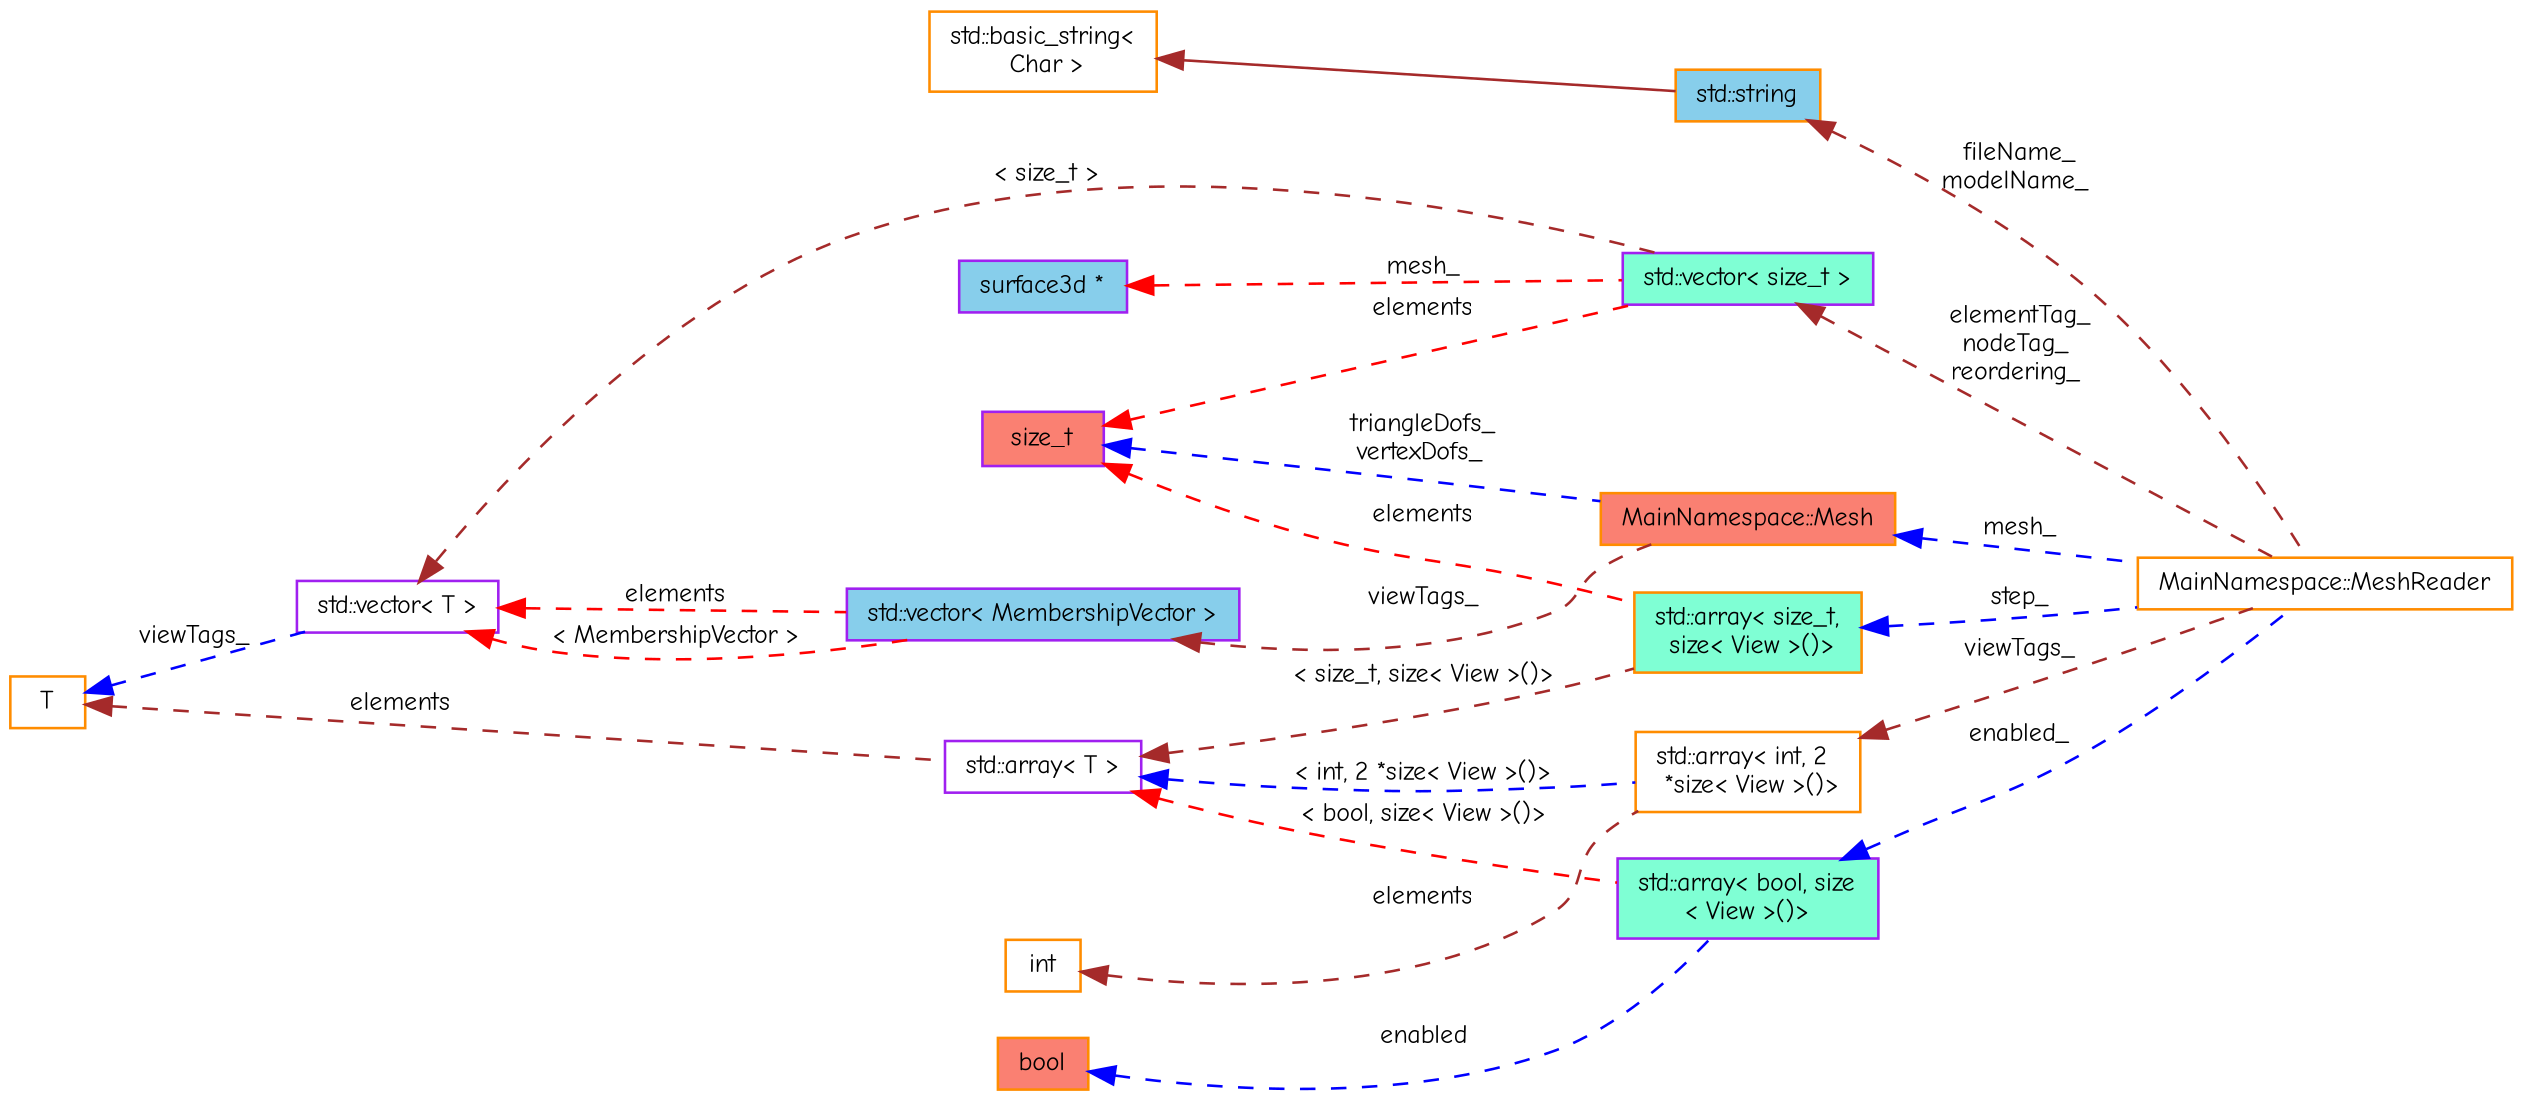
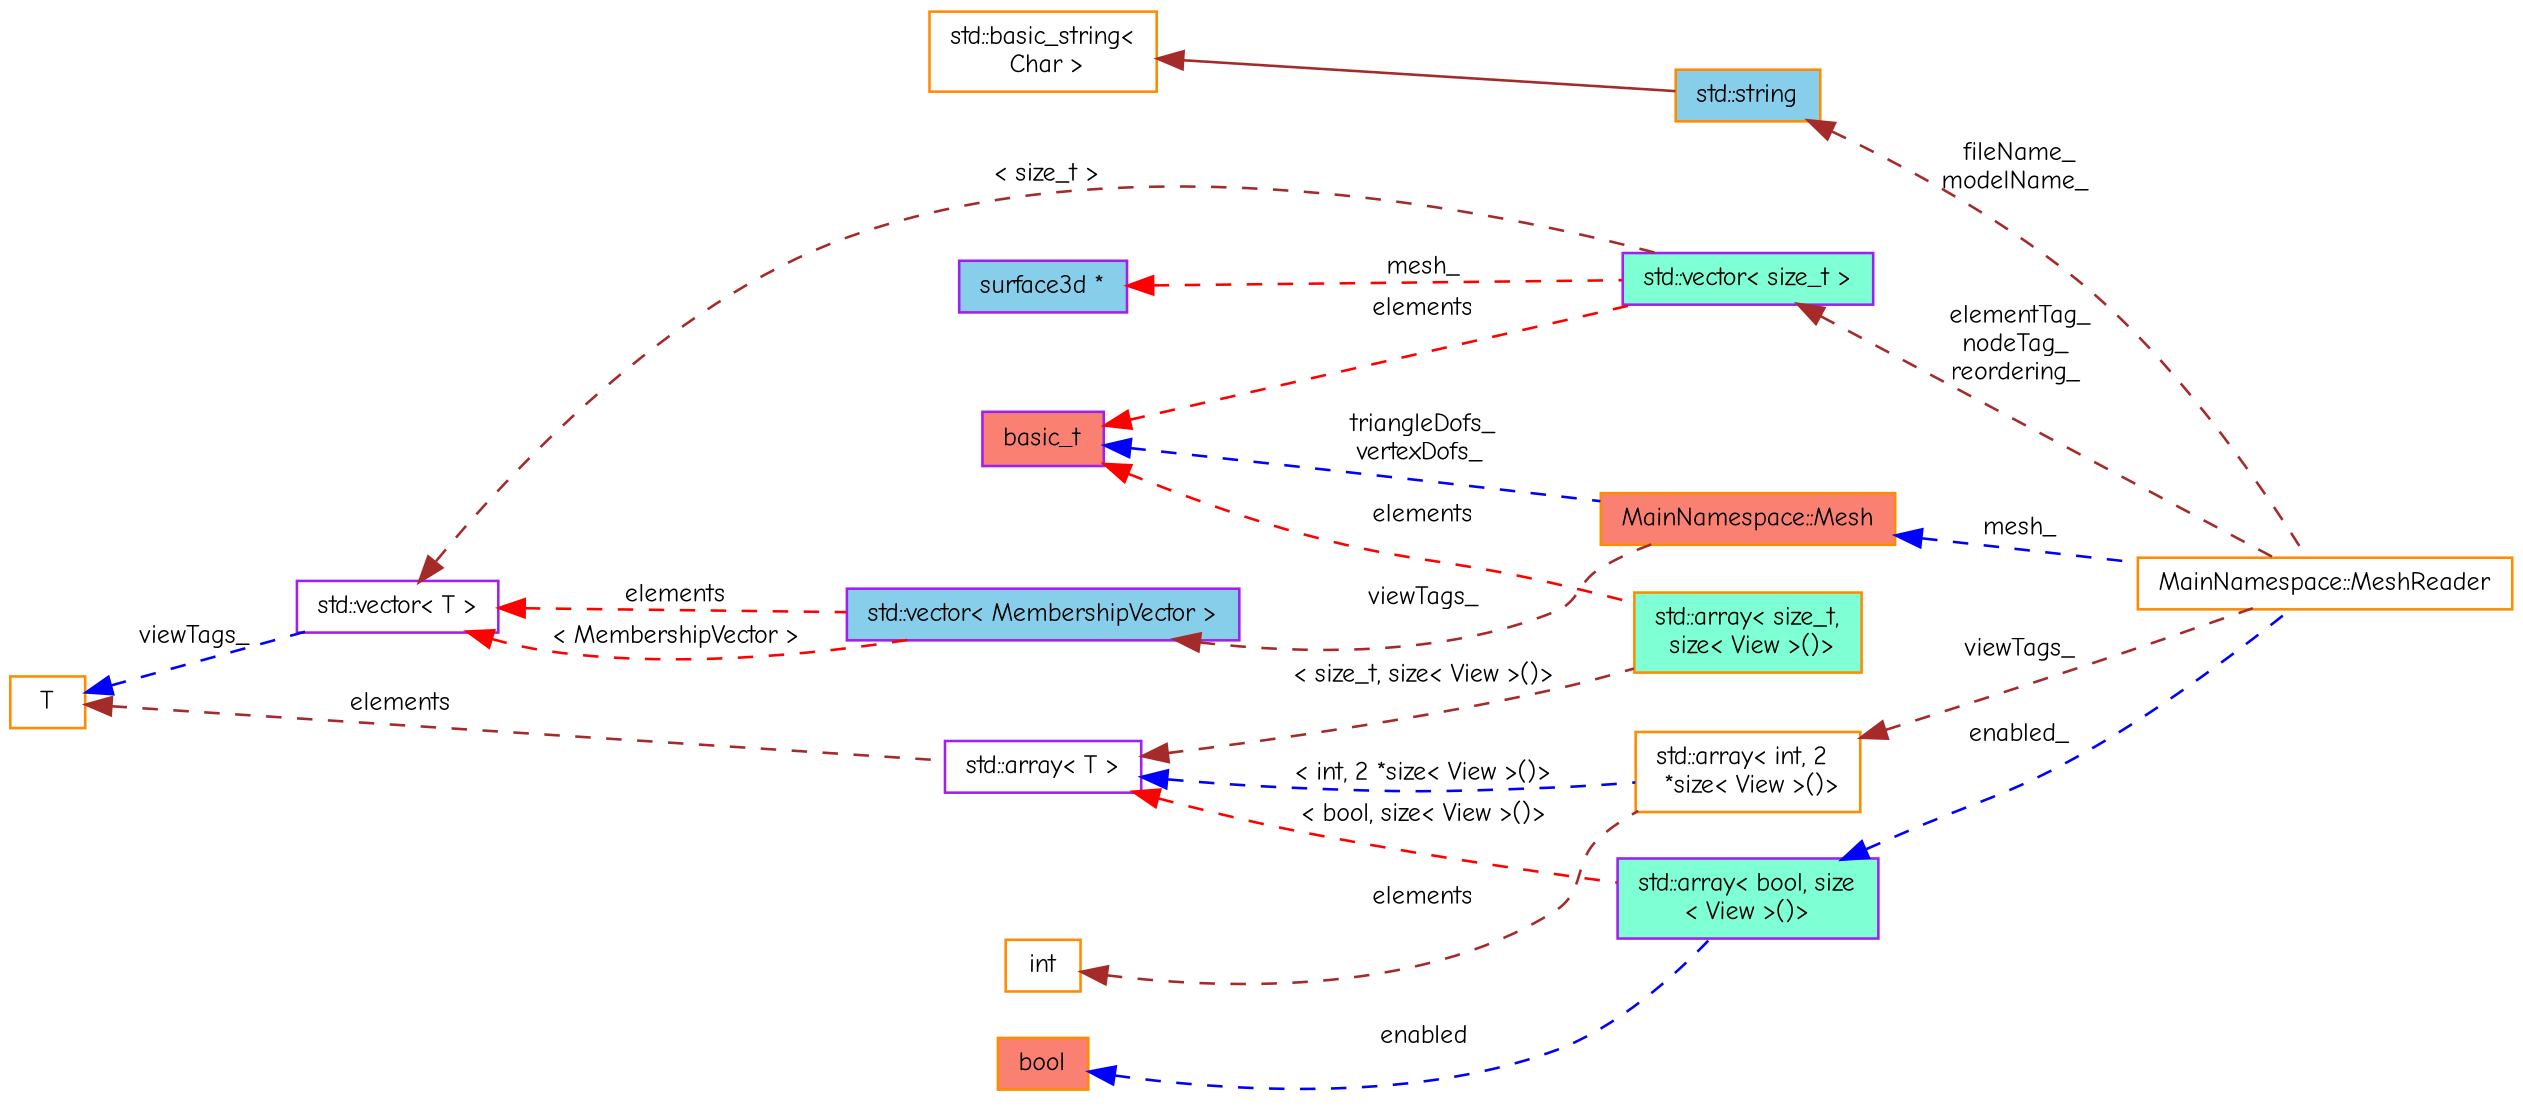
(1043, 439) -> (1043, 439)
(2013, 618) -> none
